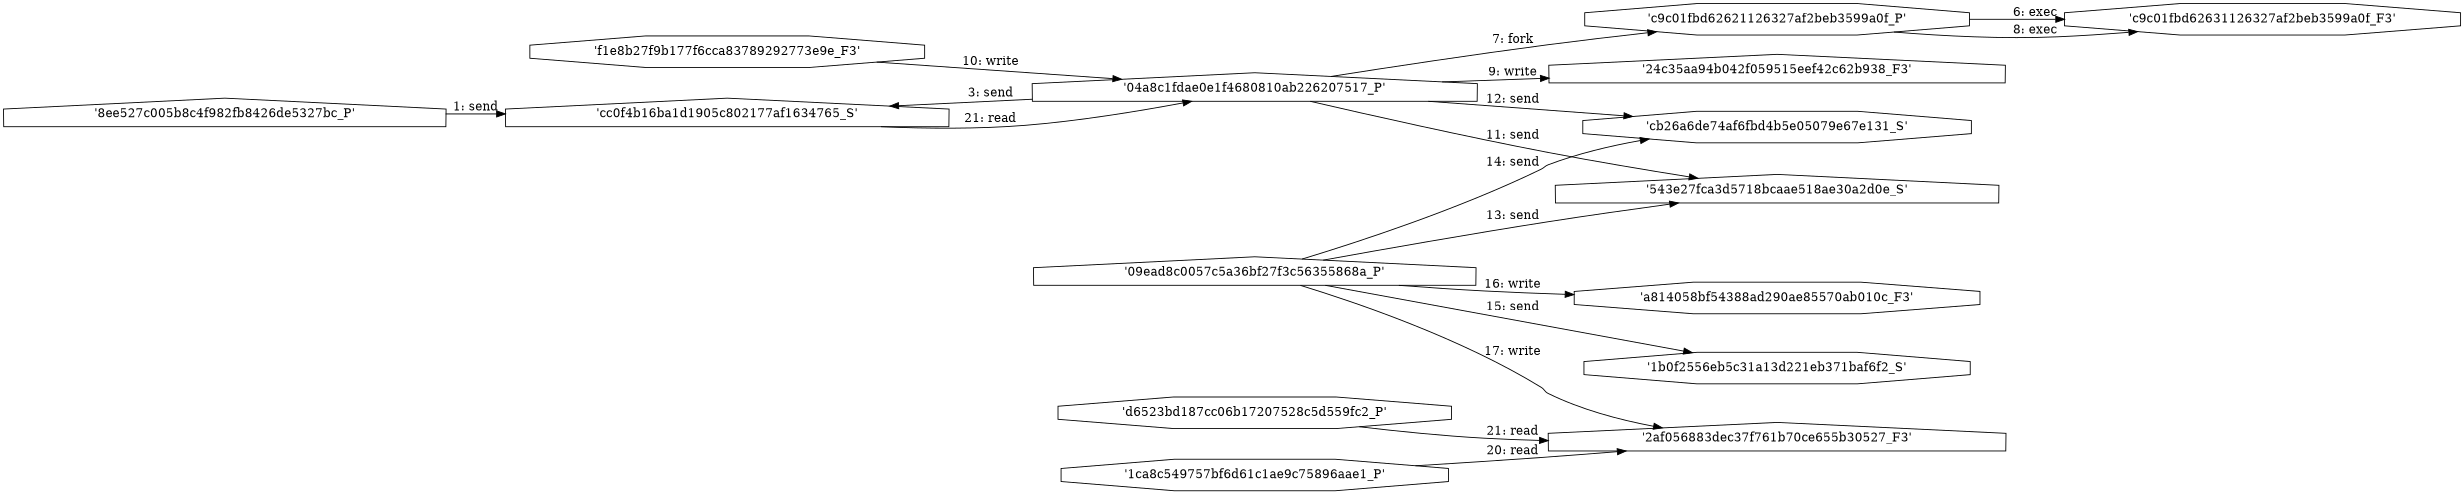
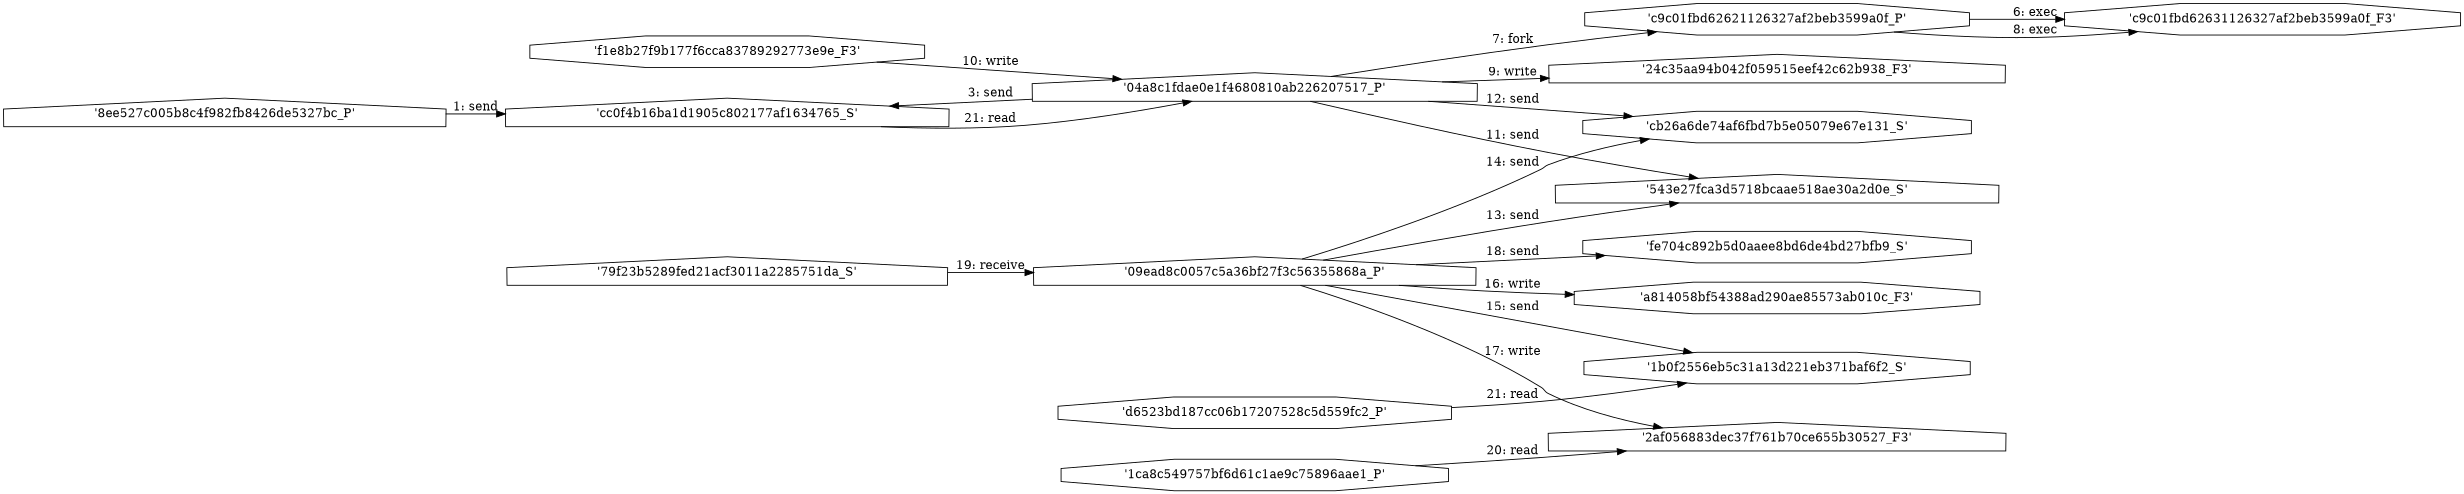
(1777, 127) -> (1777, 127)
none -> (1777, 247)
none -> (727, 273)
(1777, 298) -> (1777, 298)
(1449, 436) -> (1576, 398)
